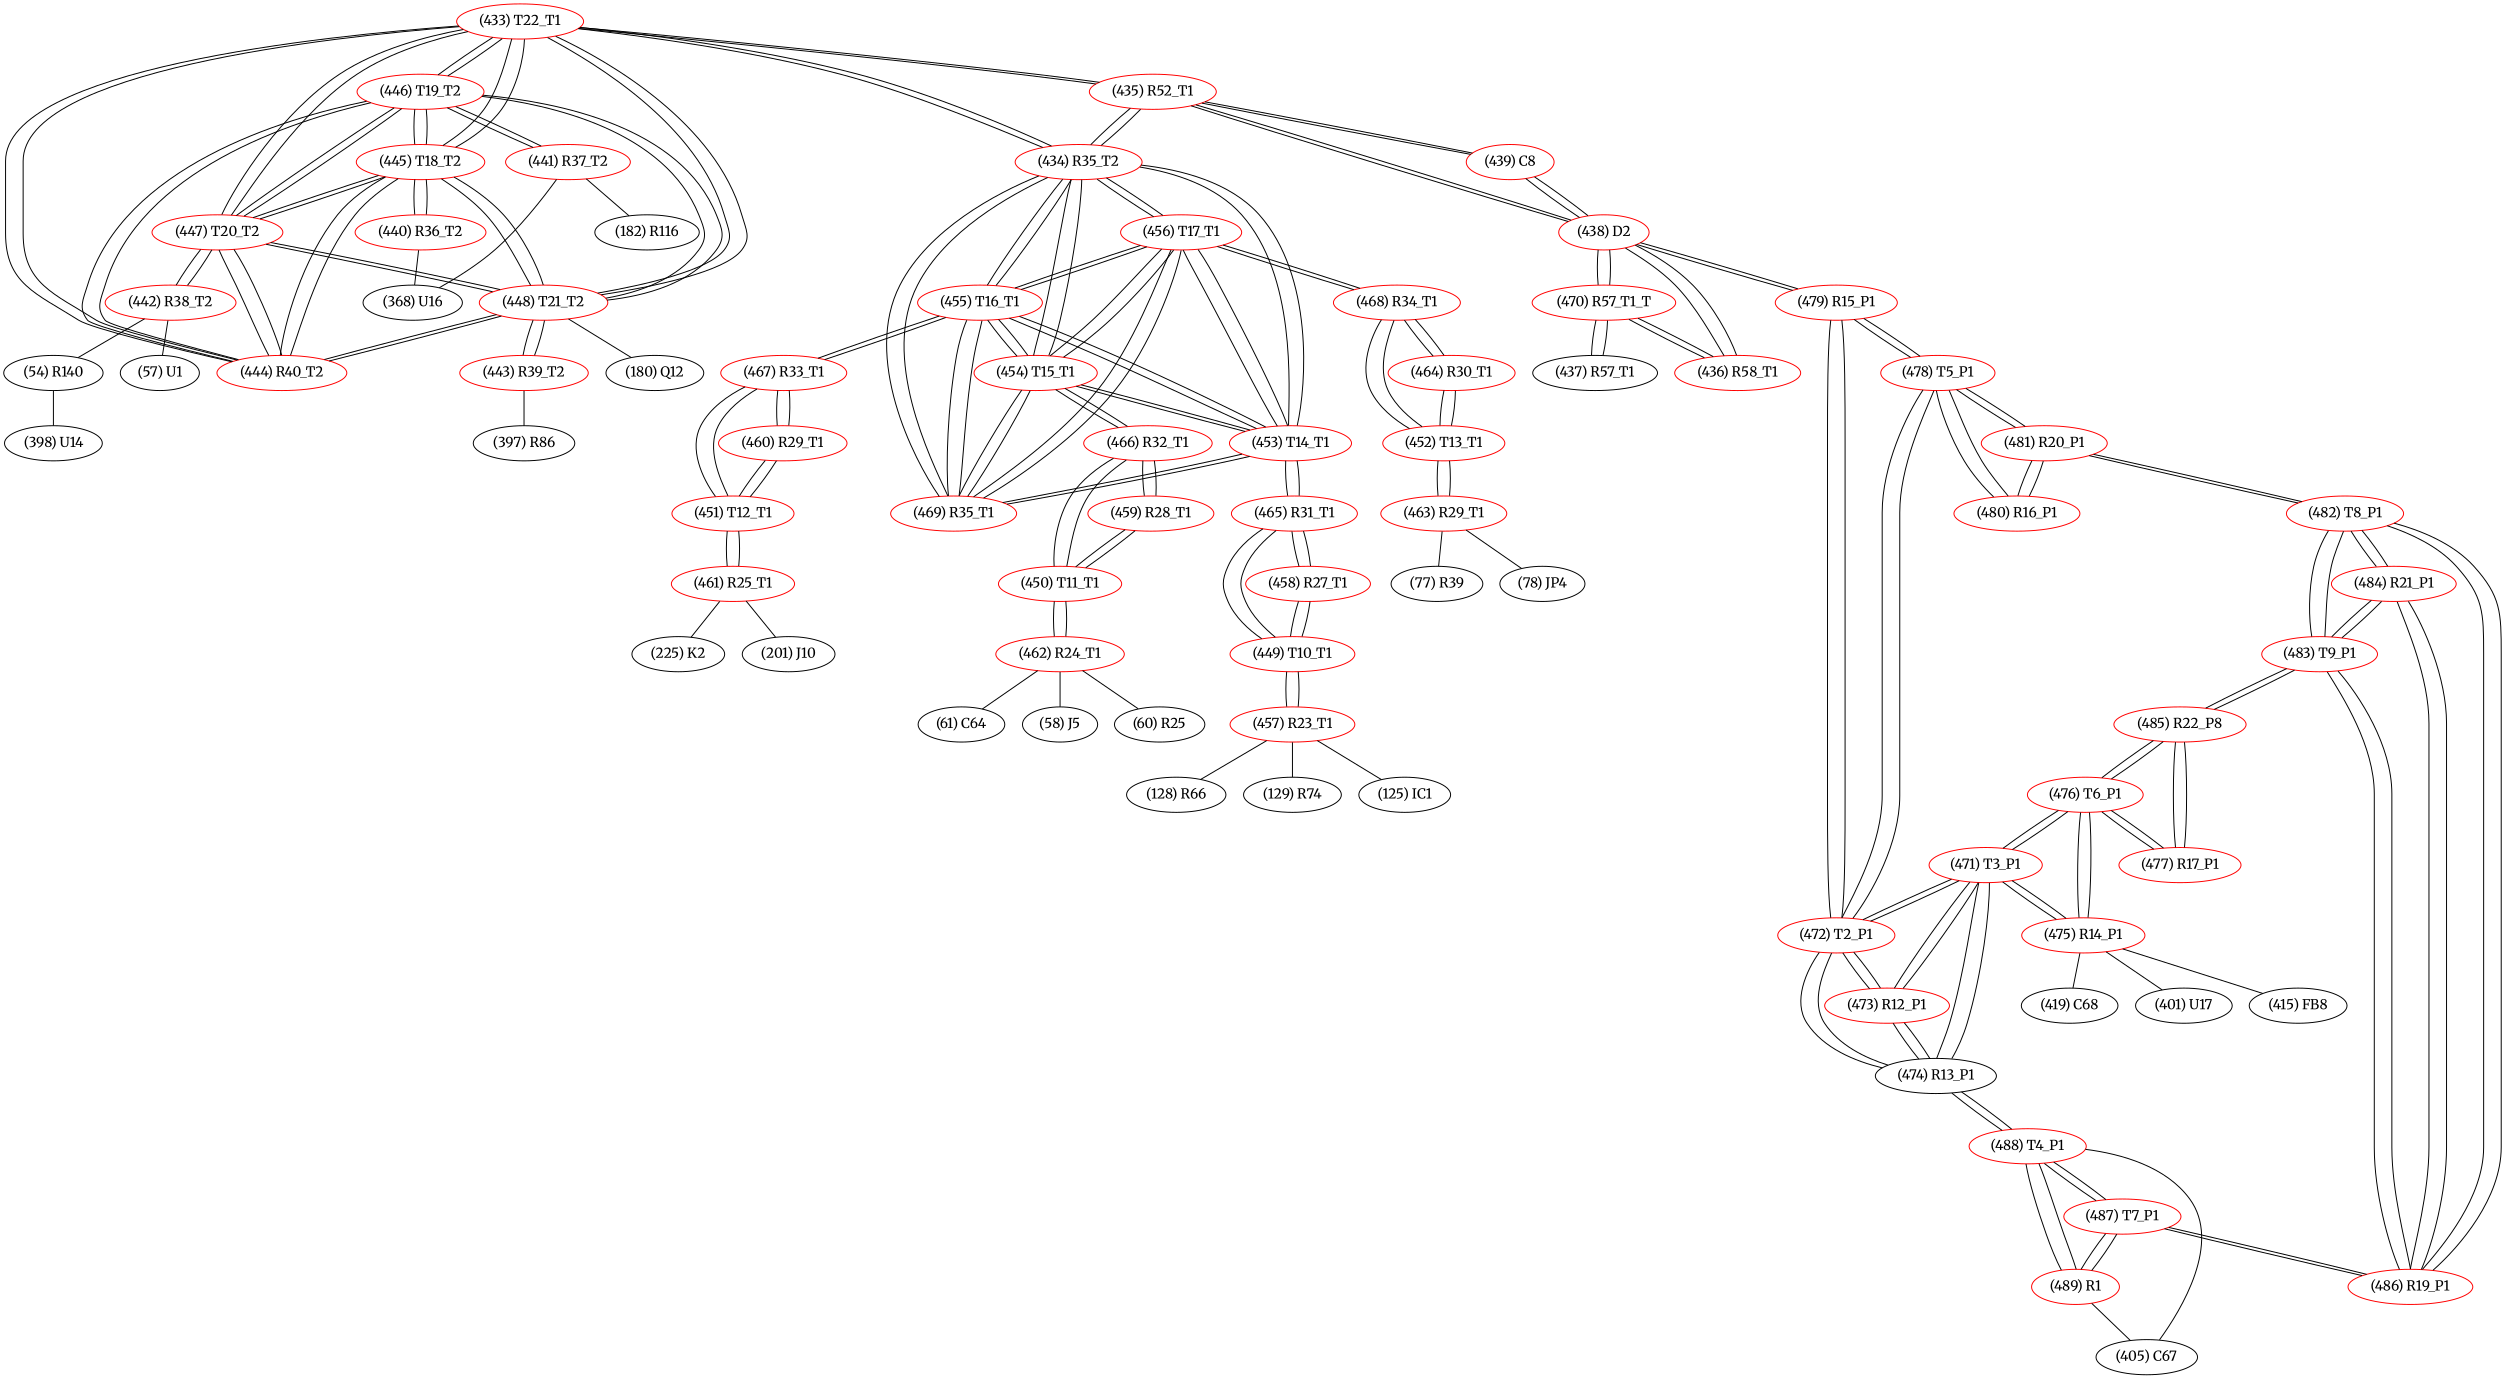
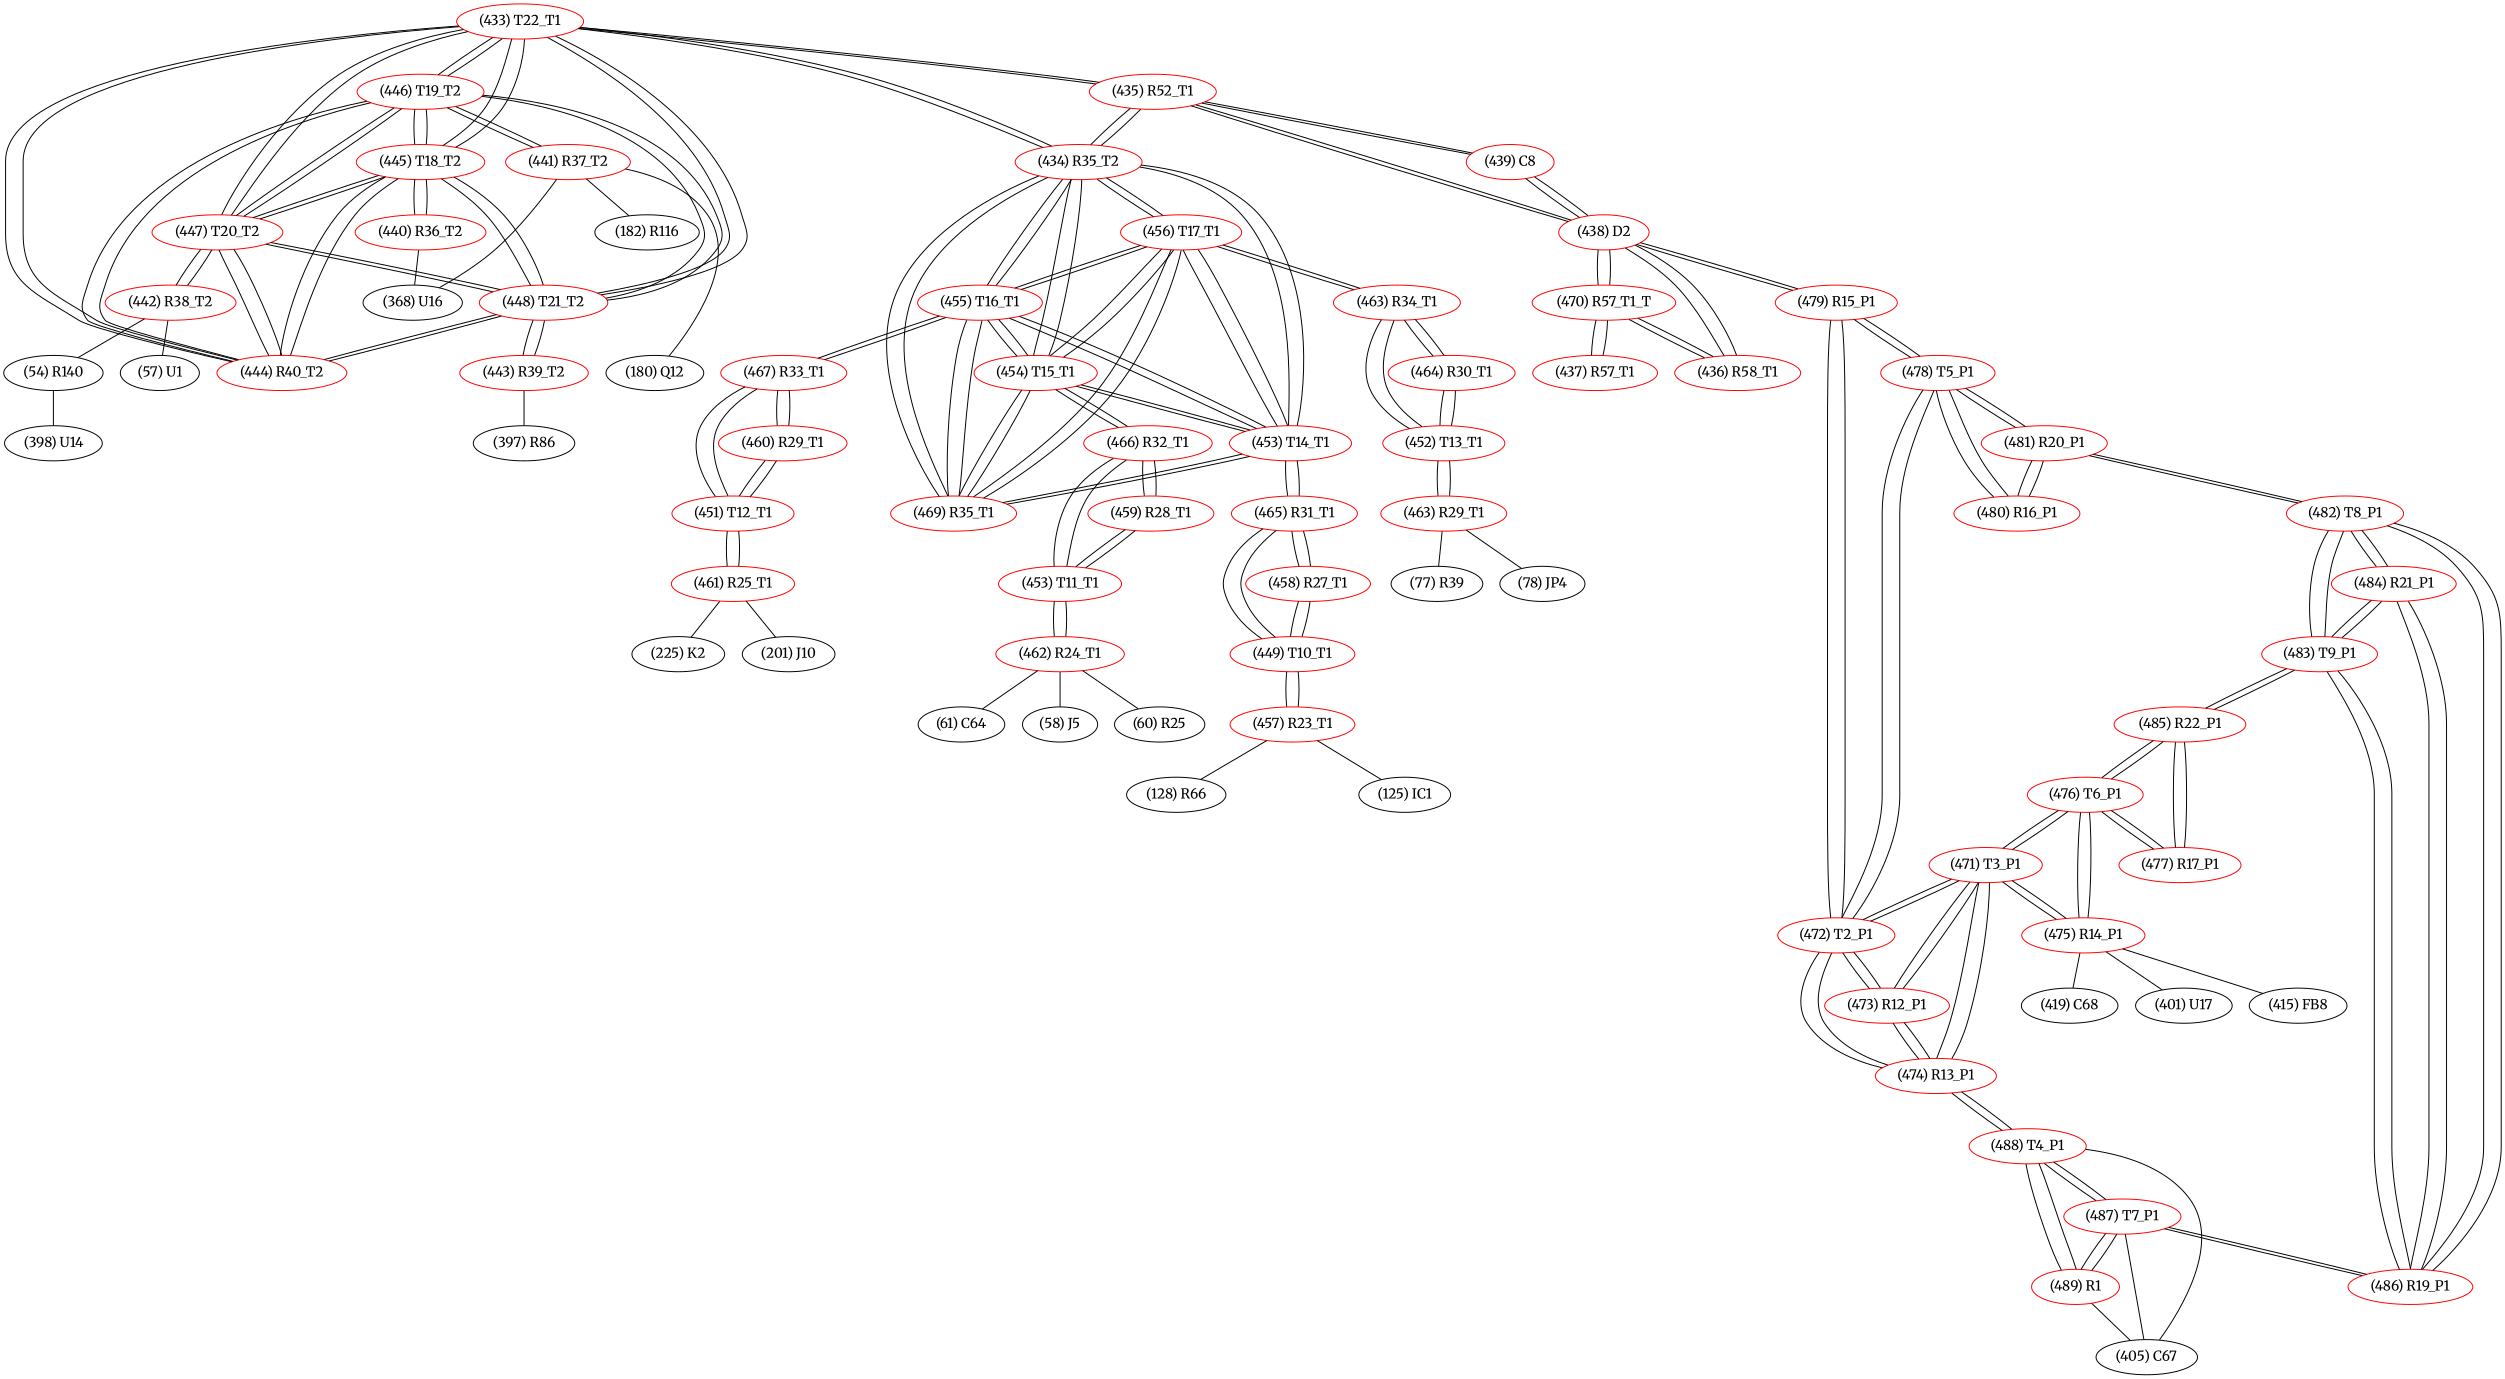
(1397, 303) -> (1397, 303)
(600, 338) -> (715, 230)
(1595, 373) -> (1595, 373)
(1060, 584) -> (1060, 584)
(2180, 724) -> (2180, 724)
(1292, 795) -> none
(1936, 1076) -> (1936, 1076)
none -> (2135, 1287)
